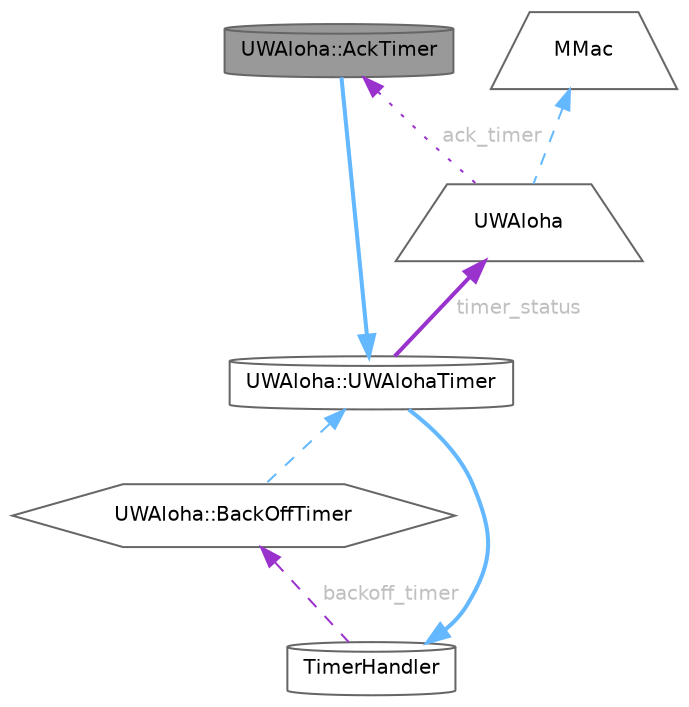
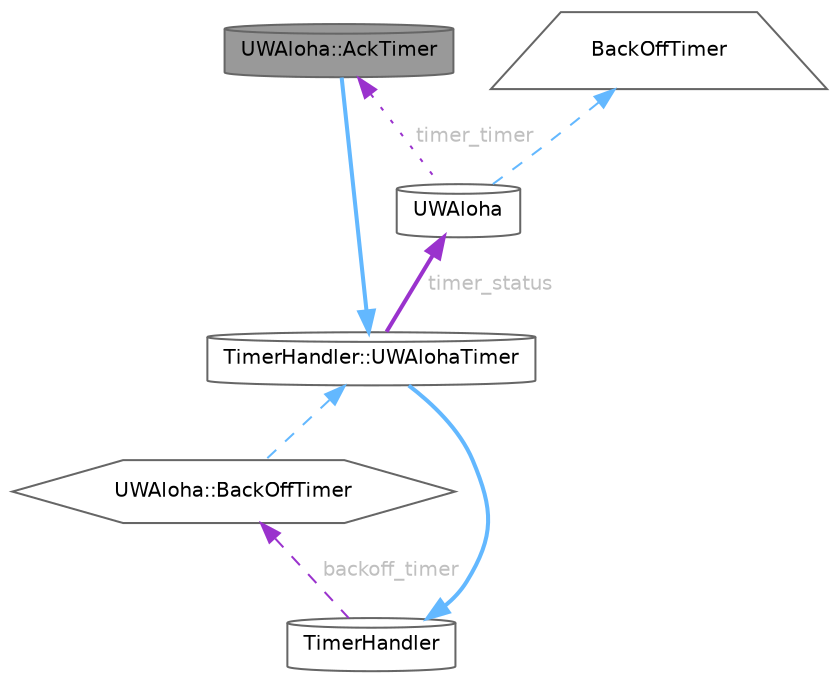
(584, 51) -> (659, 51)
(489, 137) -> (472, 137)
(519, 223) -> (458, 211)
(371, 383) -> (371, 359)
